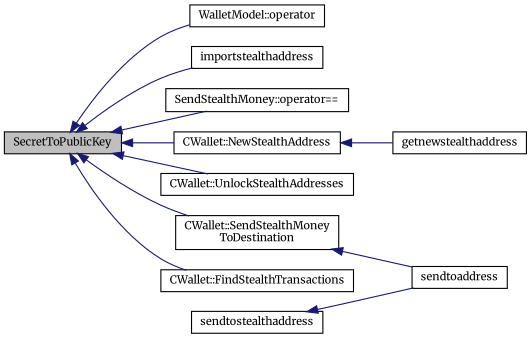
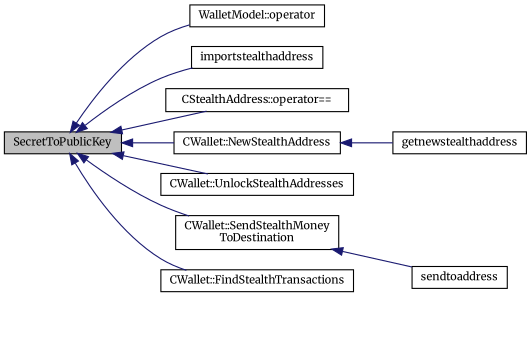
(257, 100) -> (257, 100)
(257, 322) -> none
